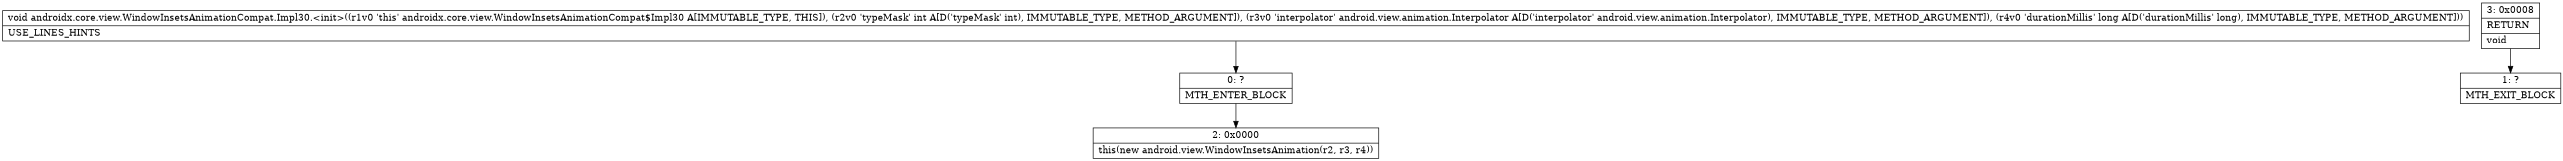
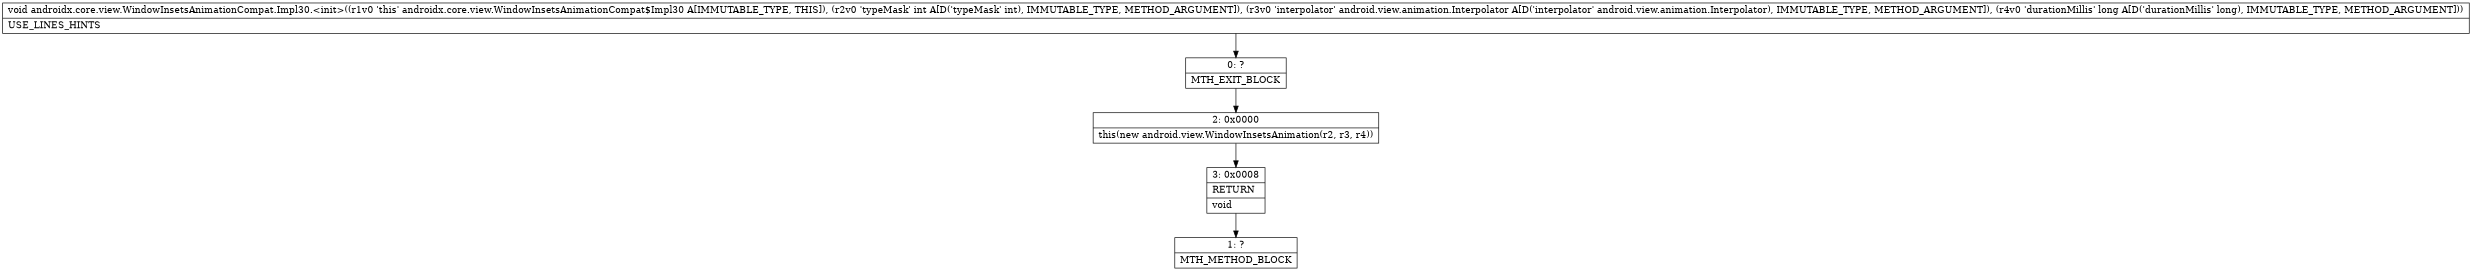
(1236, 96) -> (1236, 80)
(2511, 96) -> (1236, 260)
none -> (1236, 152)
